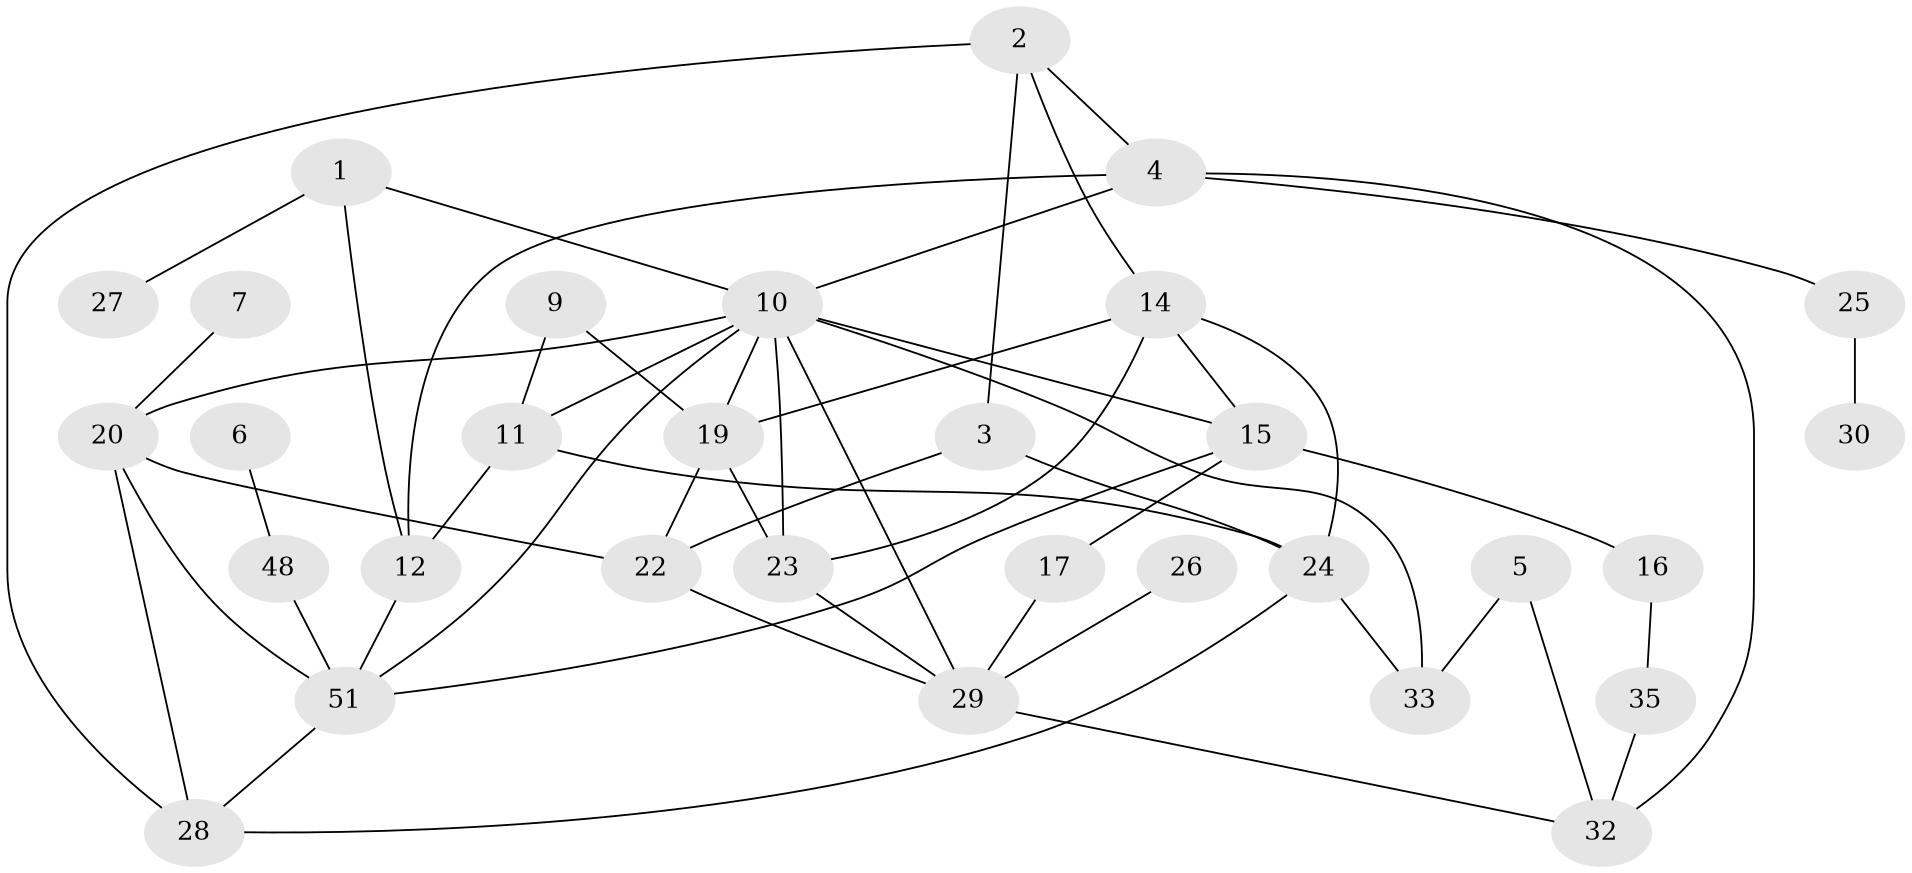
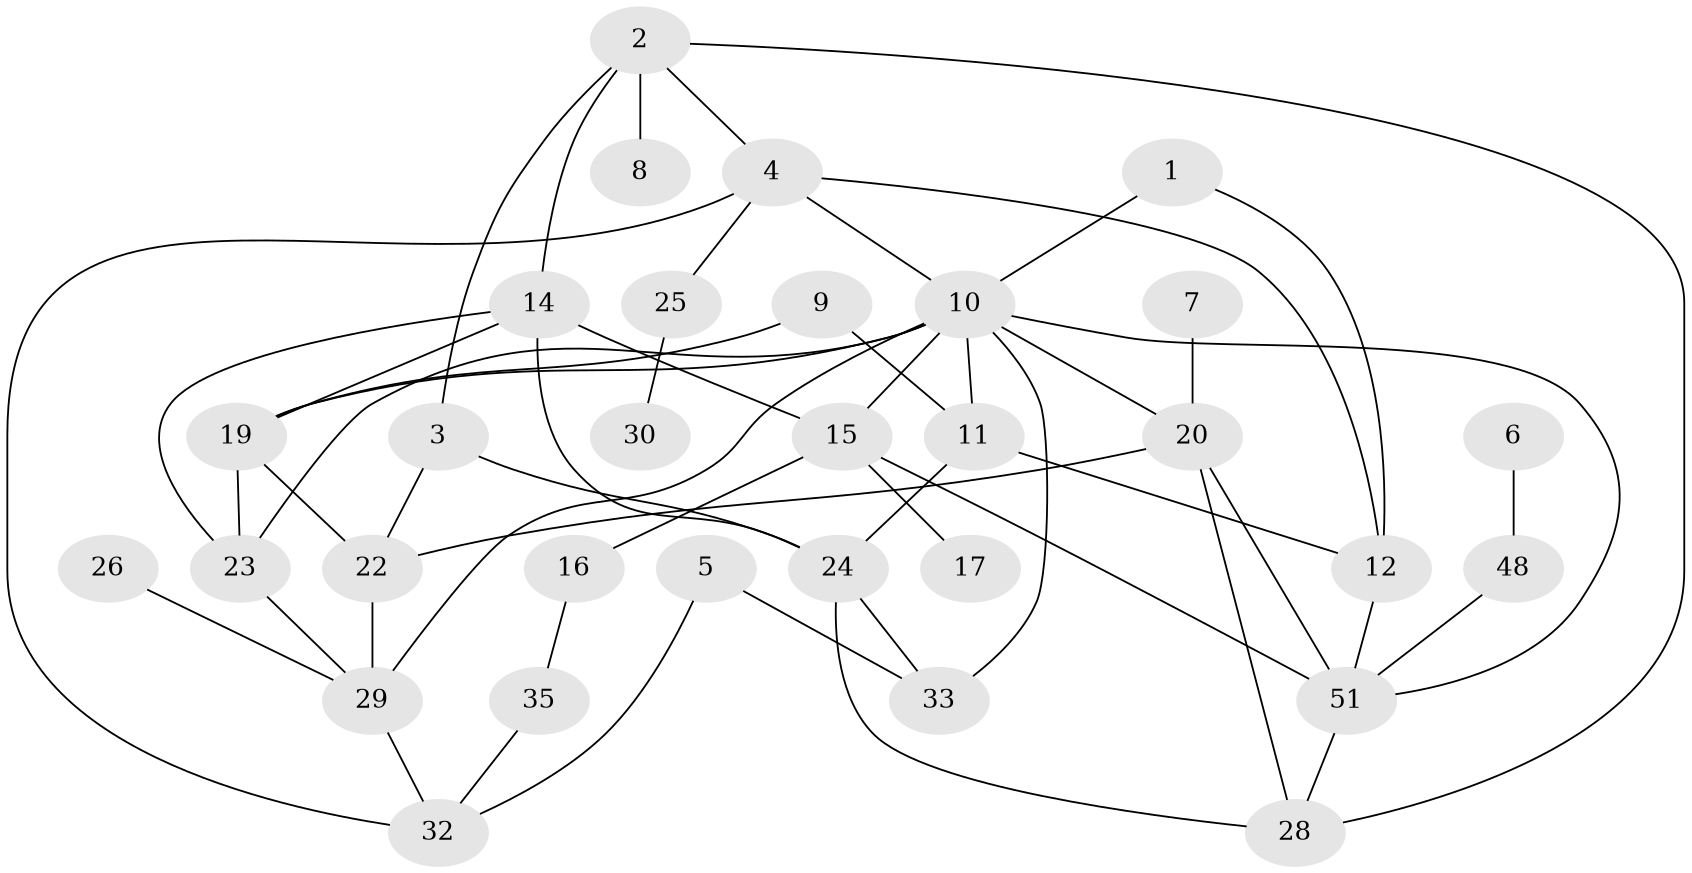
none -> (640, 172)
(108, 305) -> none
(1012, 635) -> none
